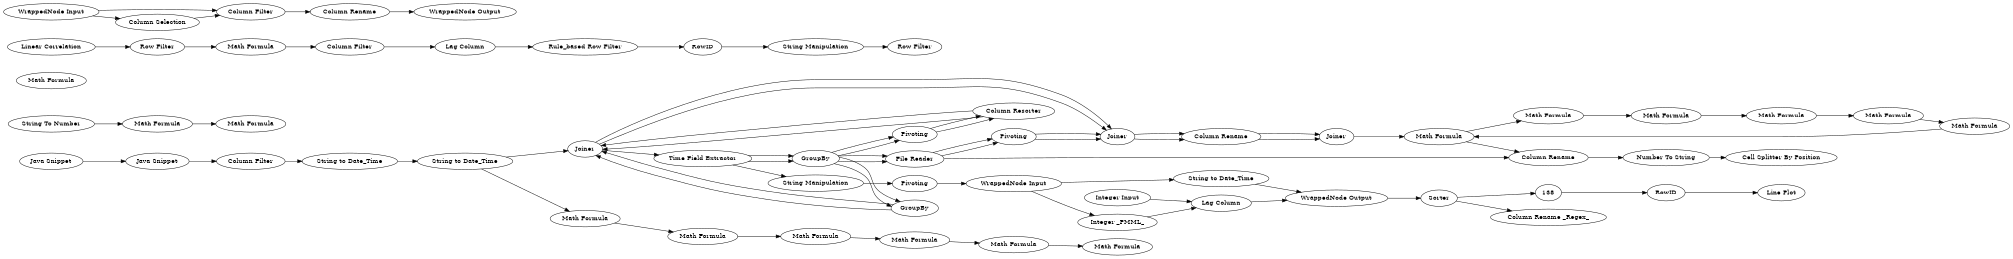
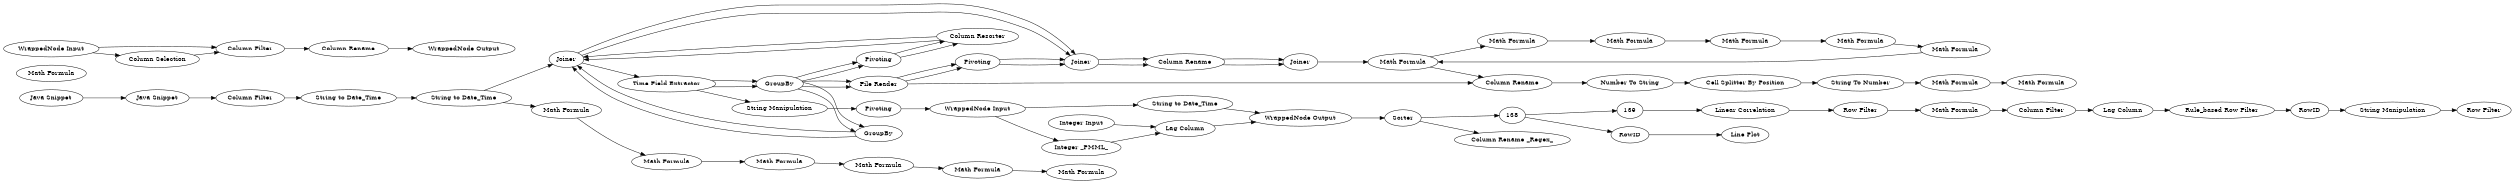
none -> (1807, 83)
none -> (1630, 110)
